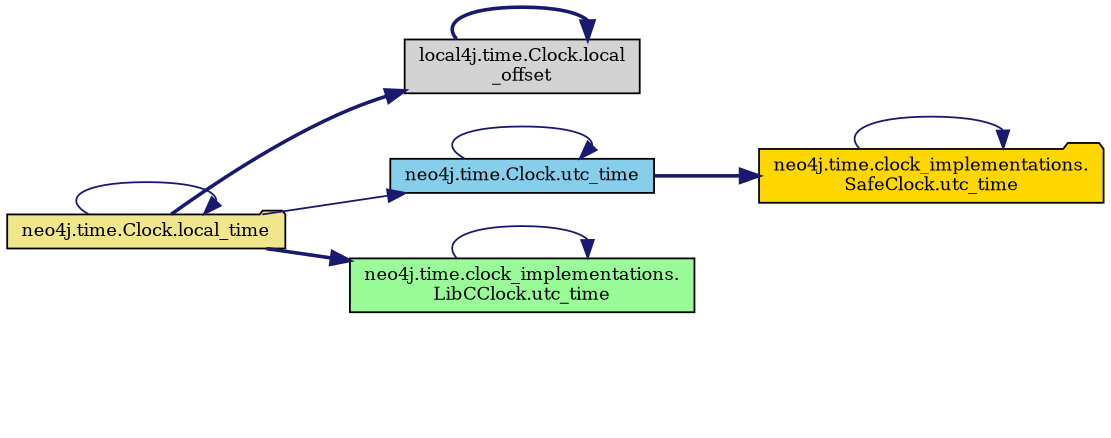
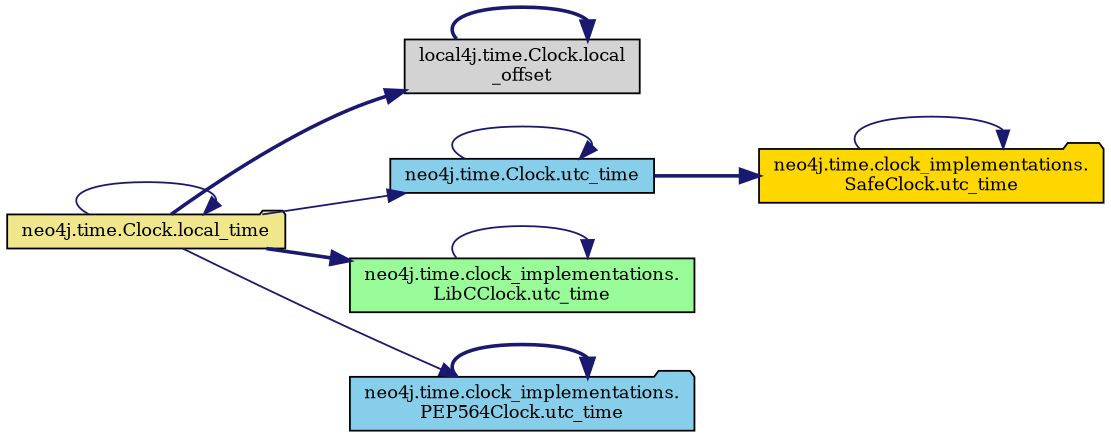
none -> (522, 404)
